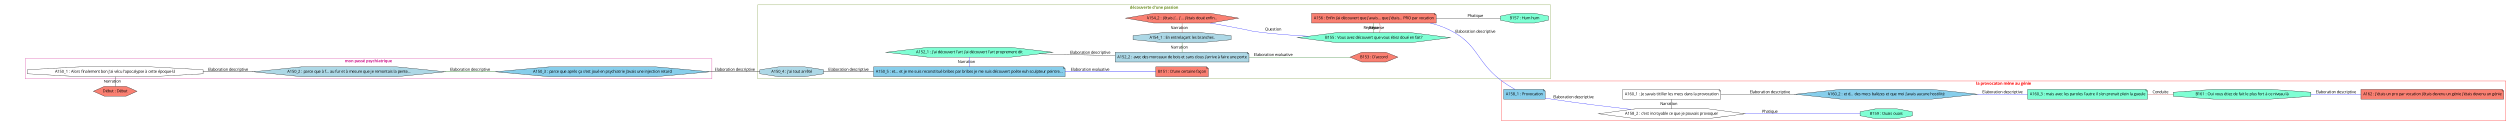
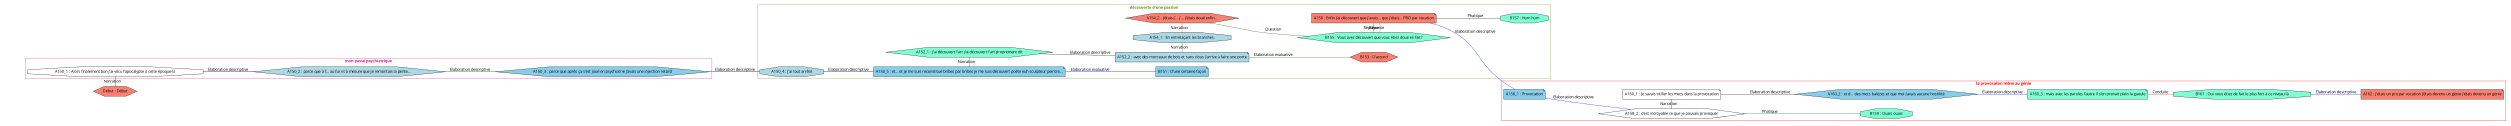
(1259, 32) -> (1259, 32)
(1182, 72) -> (1182, 72)
(1802, 114) -> (1802, 114)
